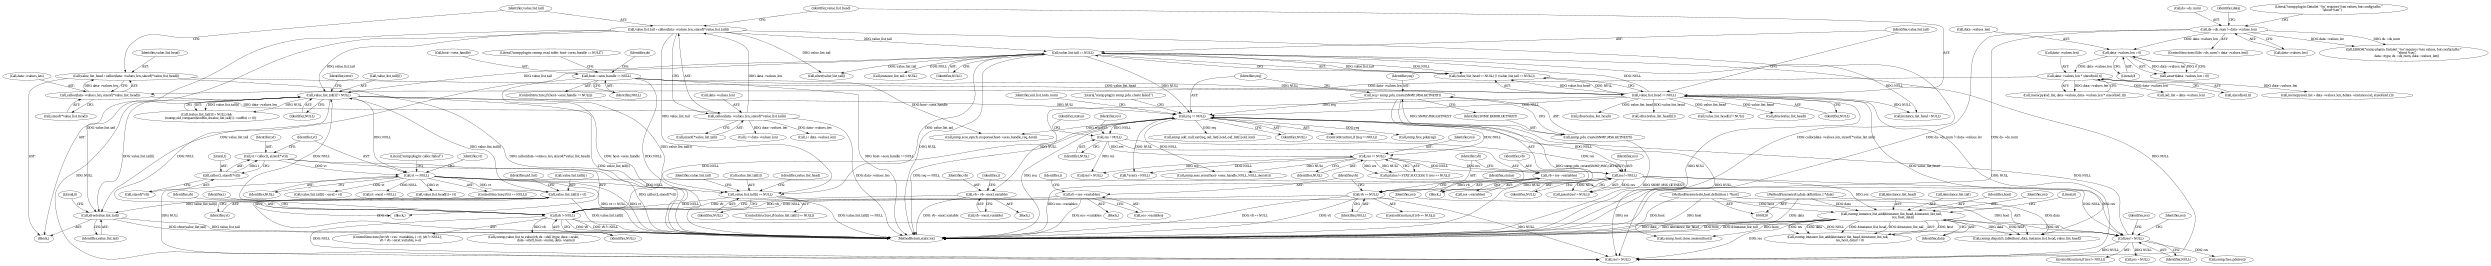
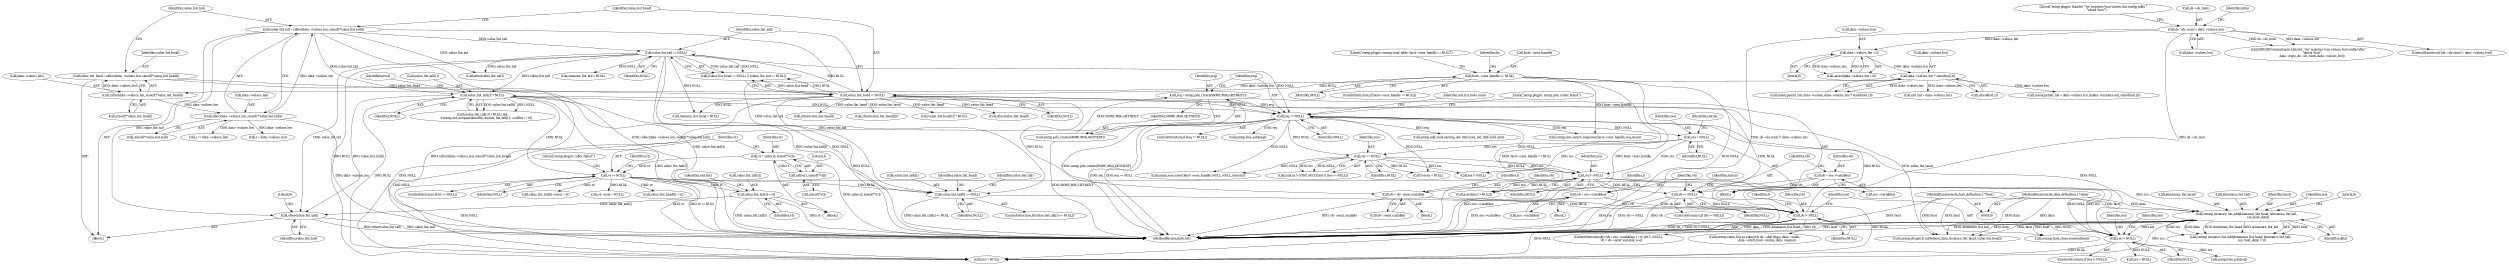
(1491, 116) -> (1175, 116)
(318, 204) -> none
